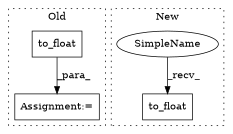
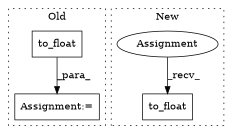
(168, 44) -> (168, 44)
